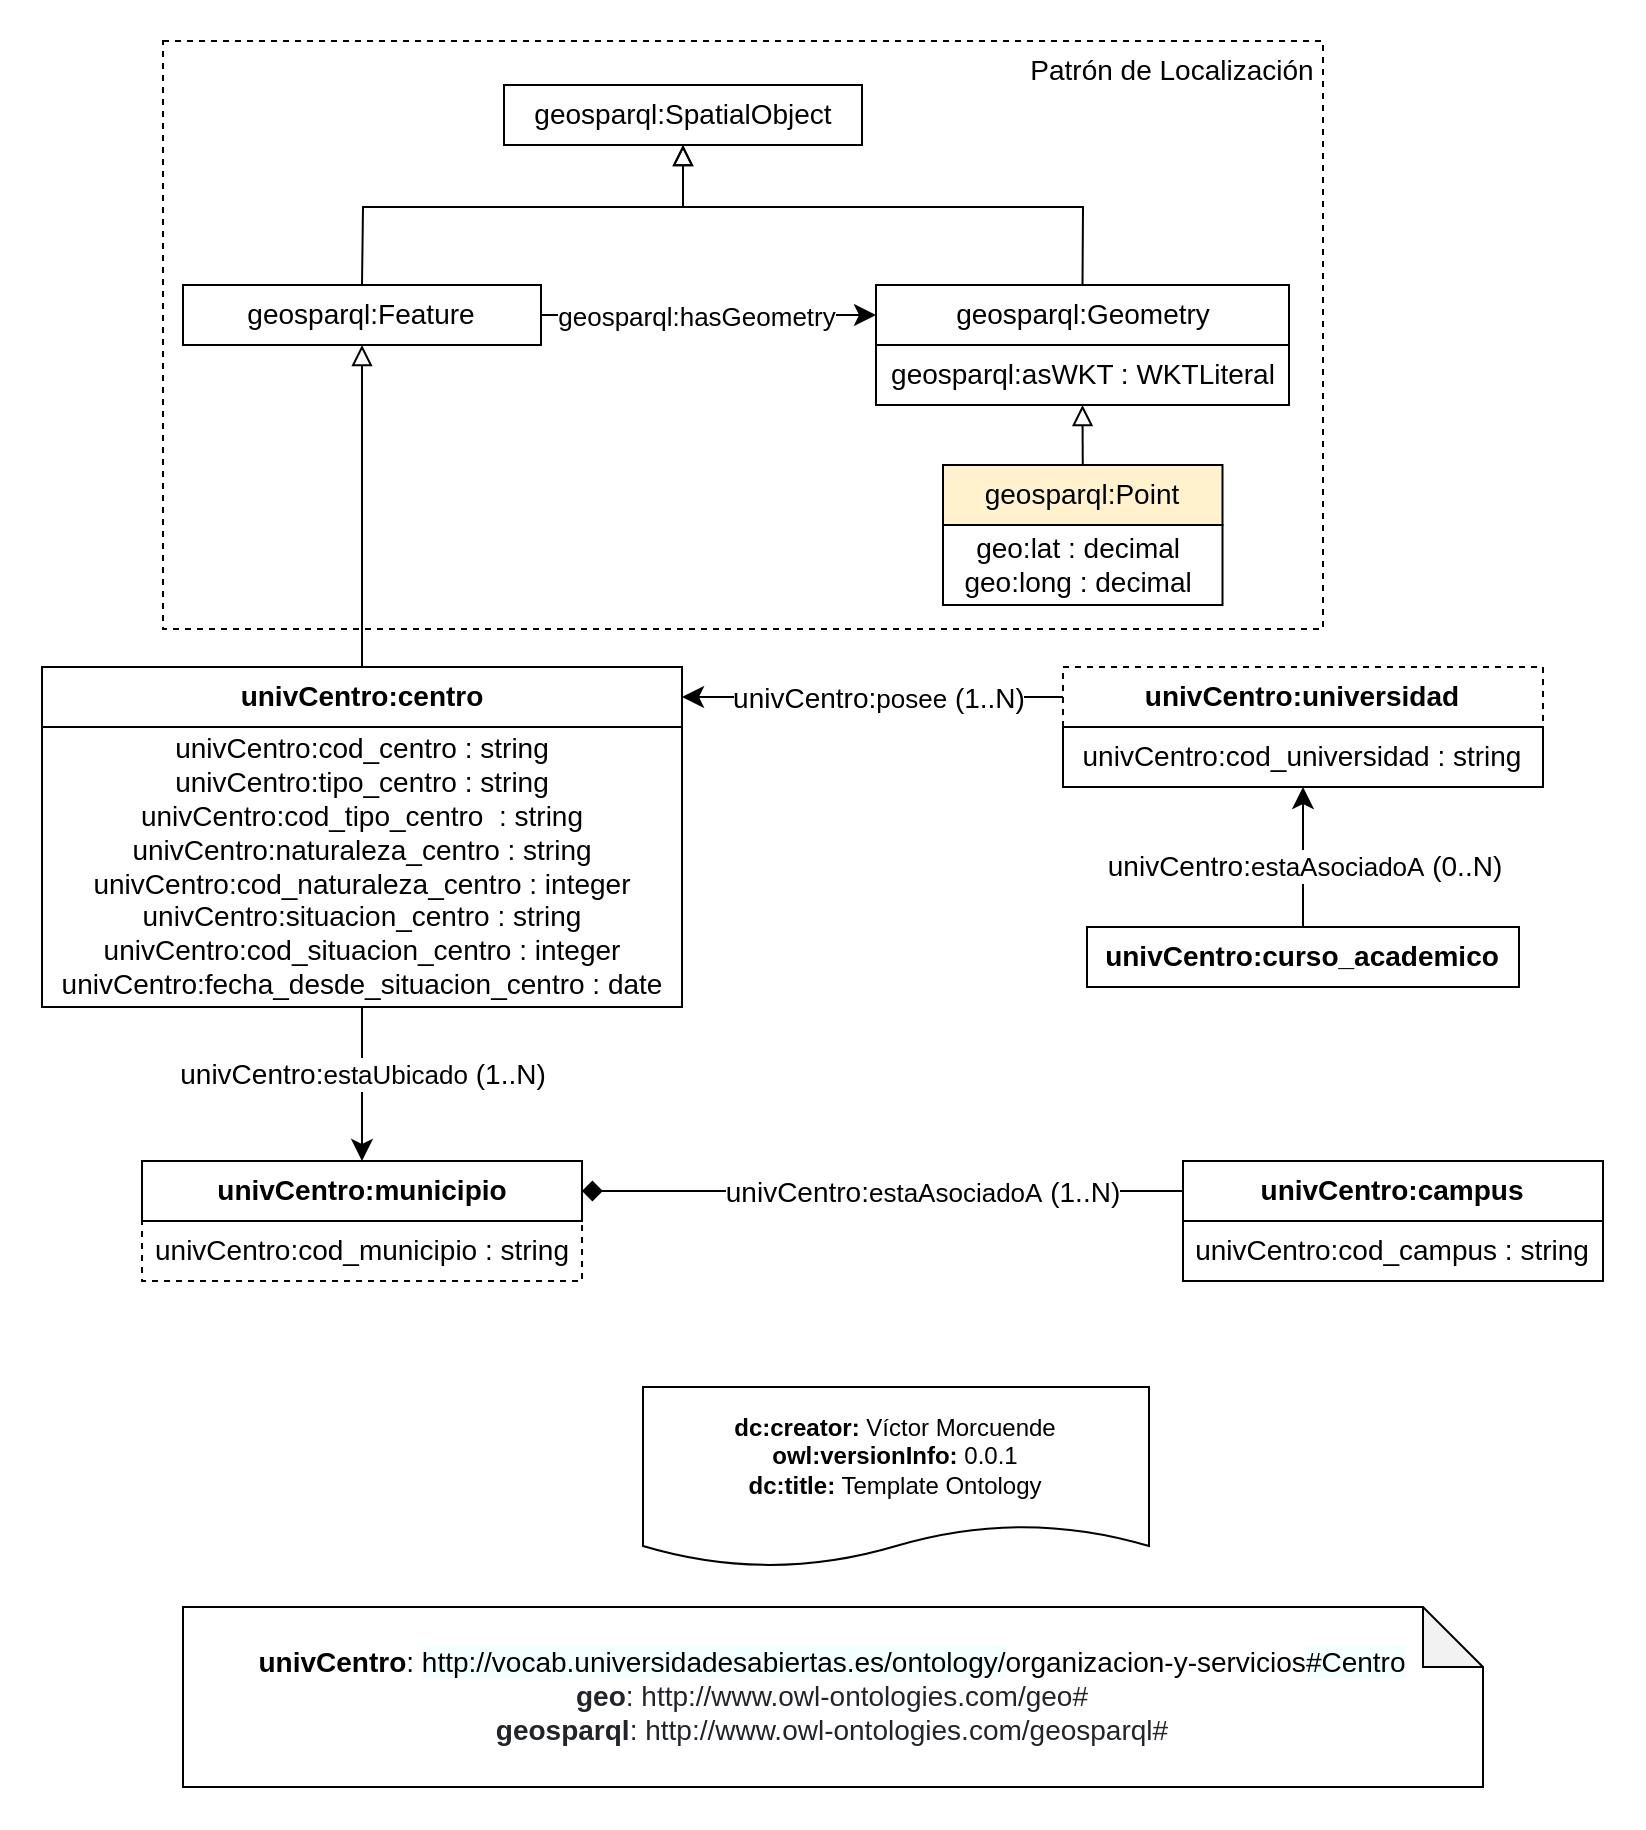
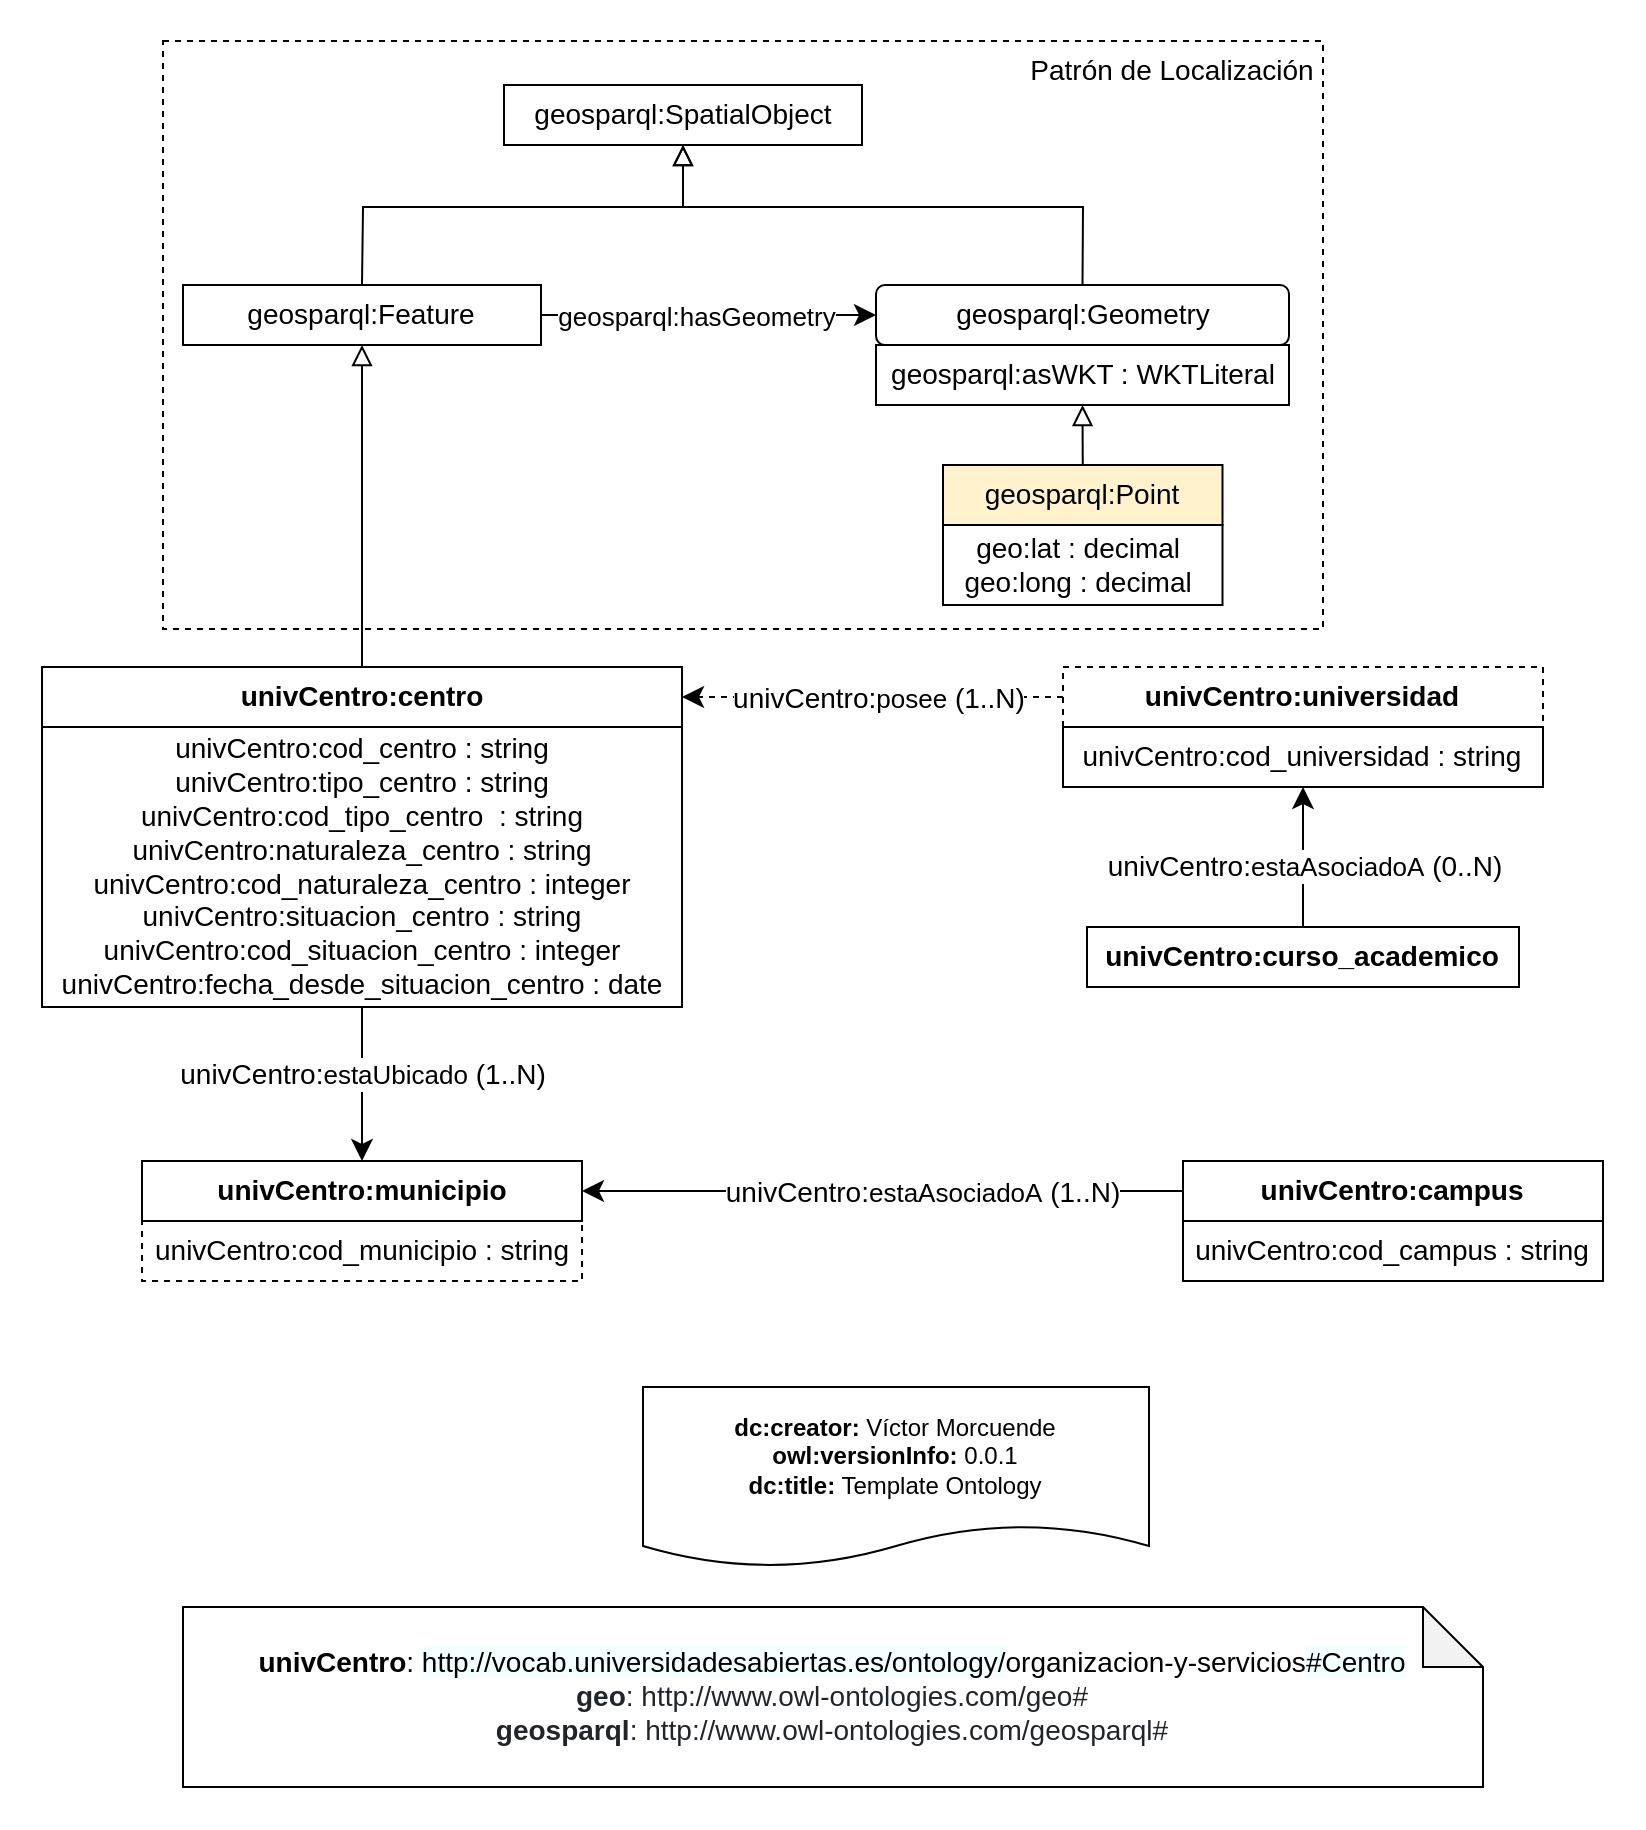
(1083, 315) -> (1083, 315)
(1042, 697) -> (1042, 697)
(602, 1191) -> (600, 1191)
